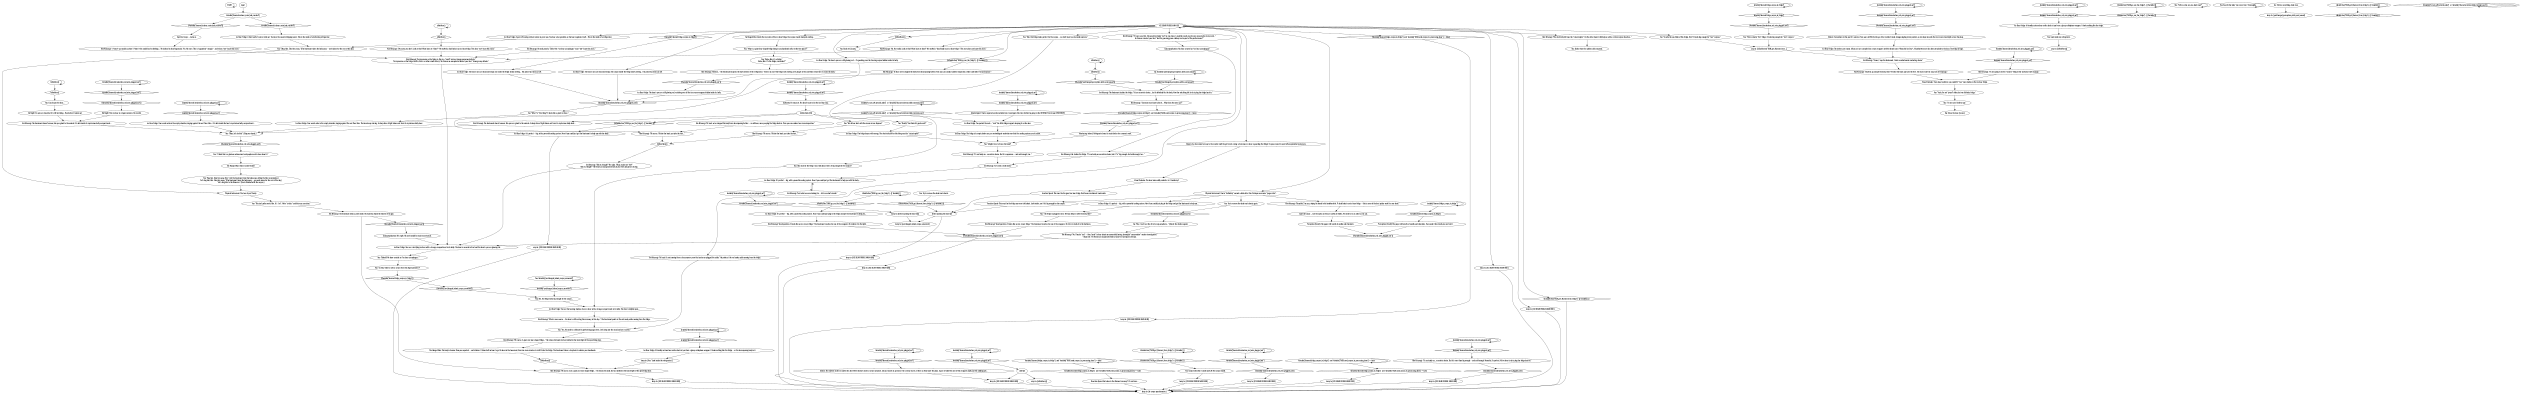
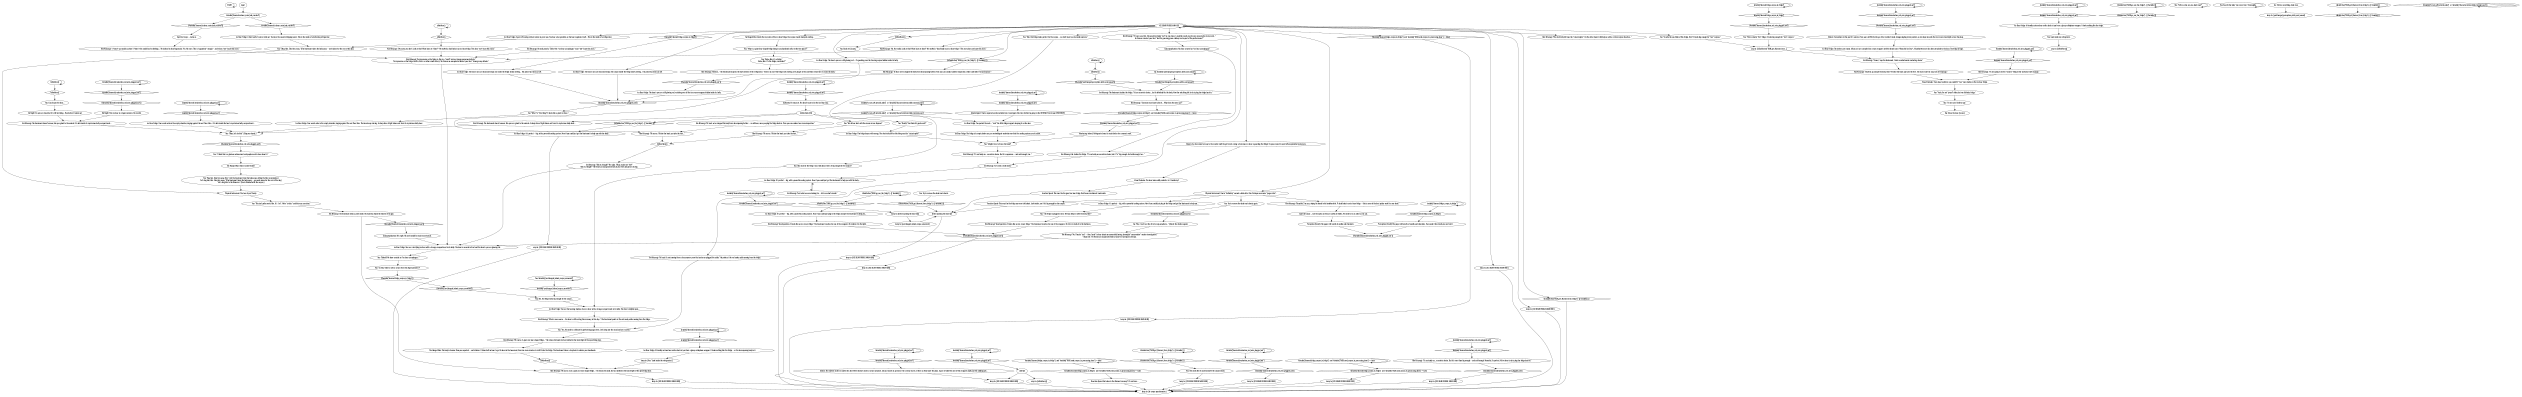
(1587, 49) -> none
(927, 219) -> (927, 219)
(1206, 371) -> (1206, 371)
